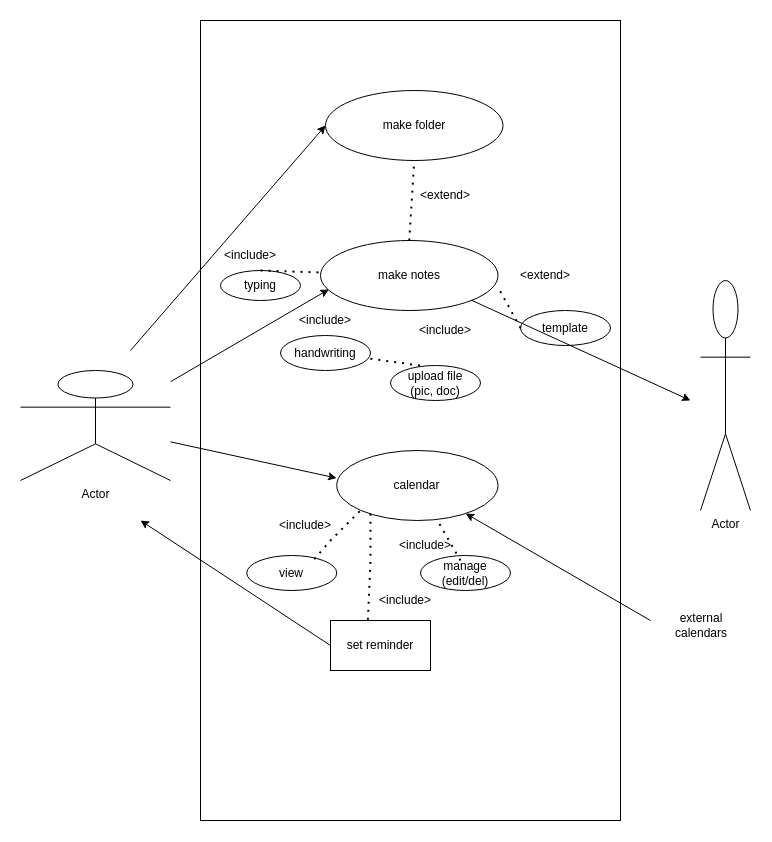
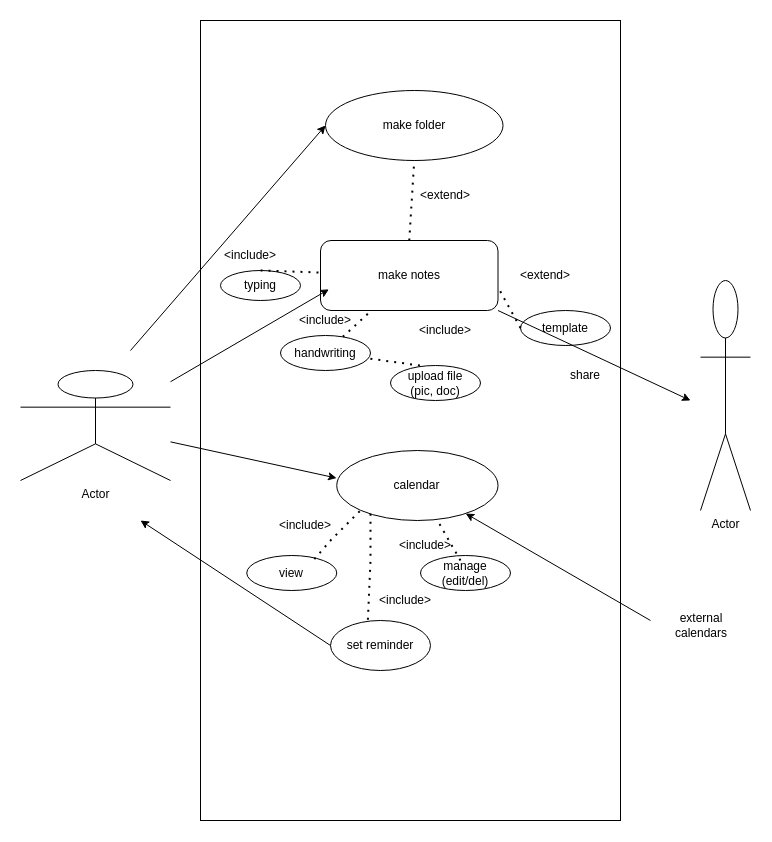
(409, 276) -> (409, 276)
none -> (357, 324)
none -> (586, 376)
(381, 646) -> (381, 646)
